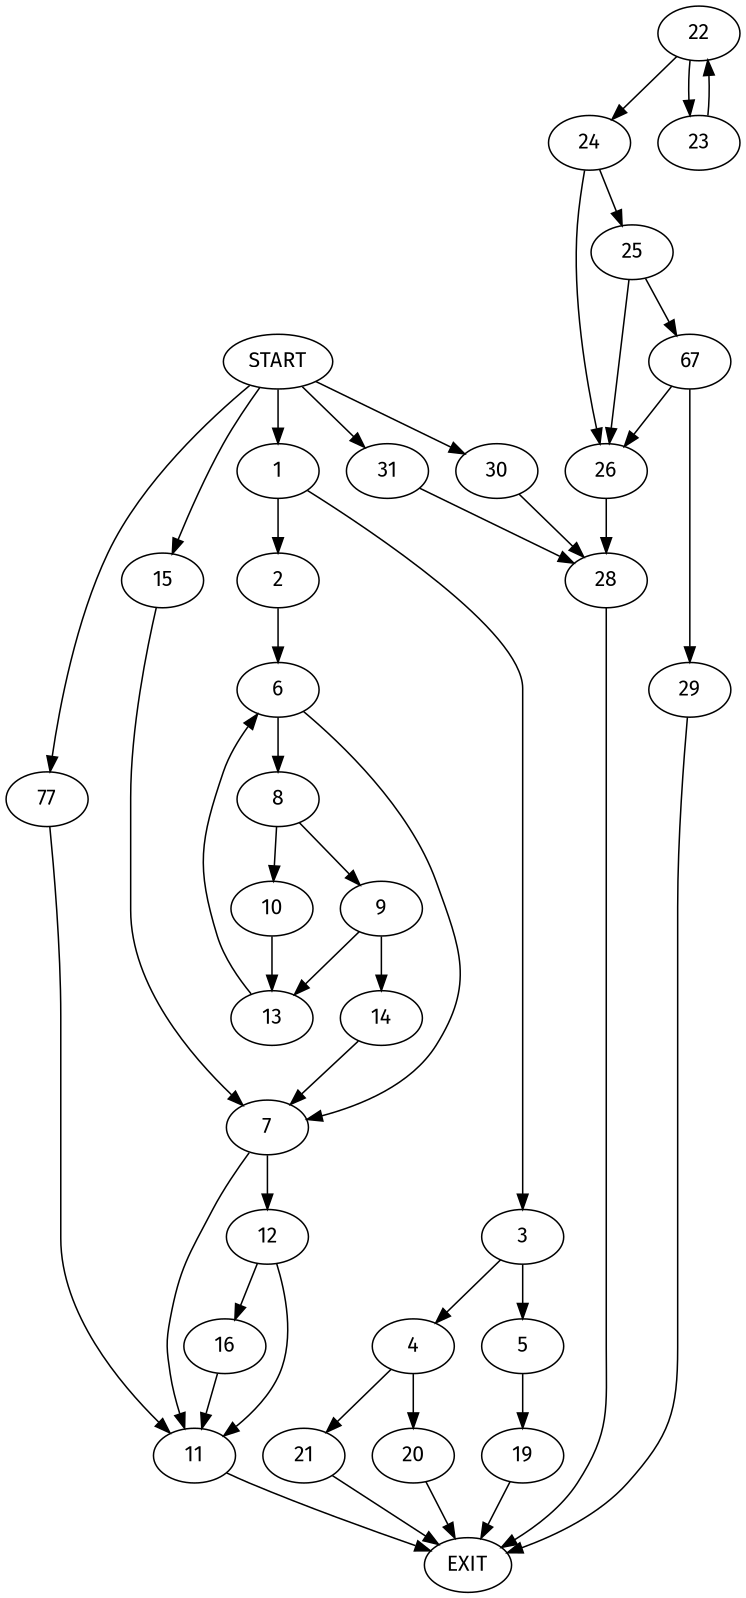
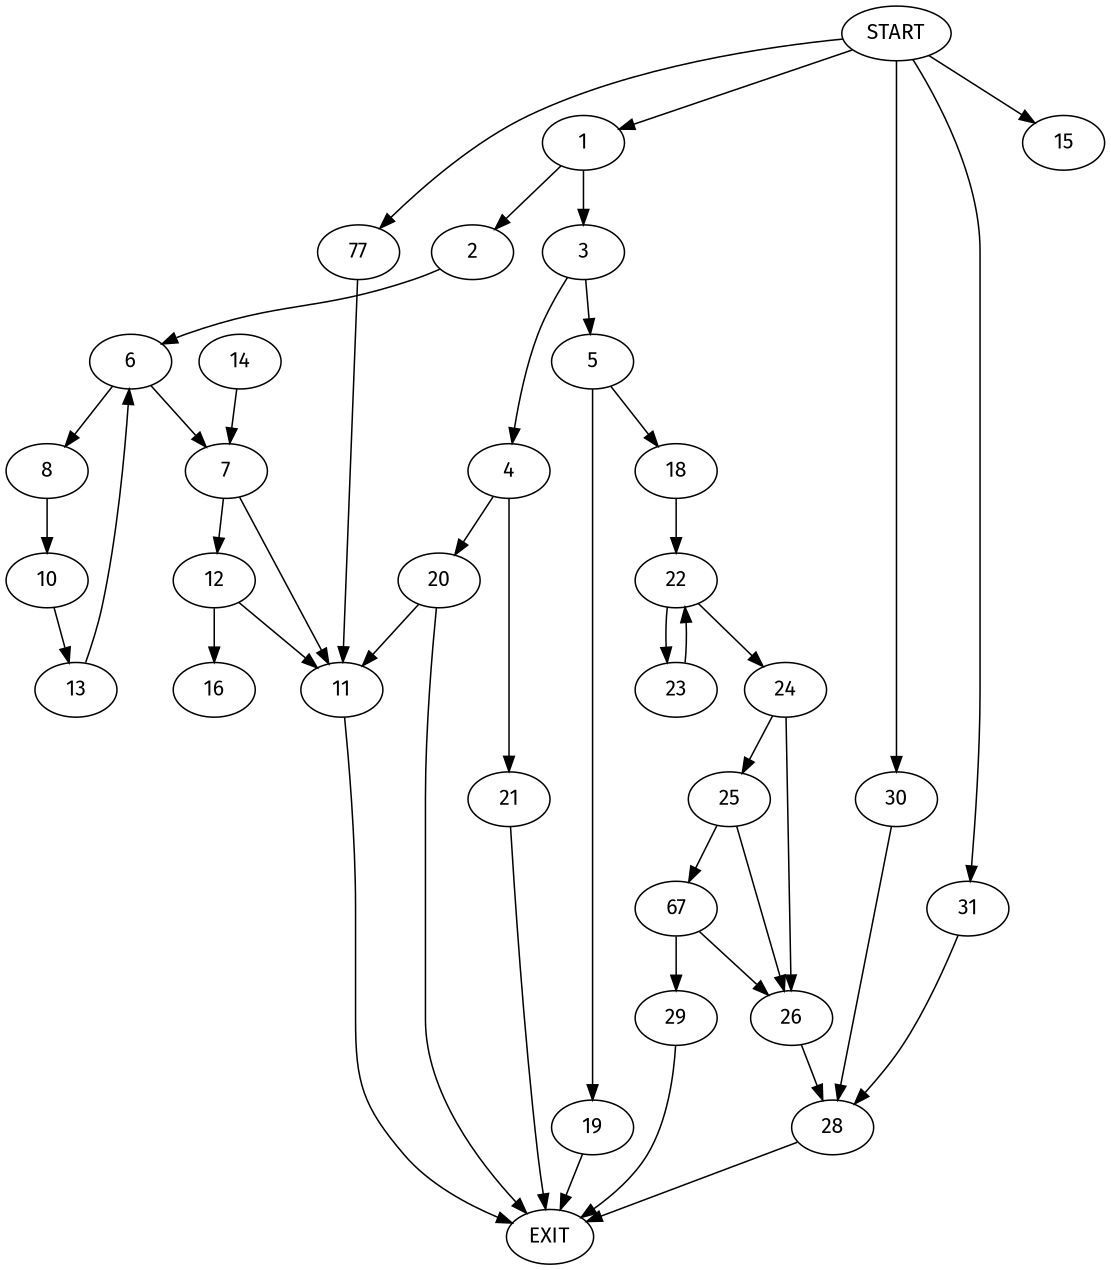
none -> (676, 471)
(131, 866) -> none
(381, 909) -> none
(212, 1394) -> (396, 630)
